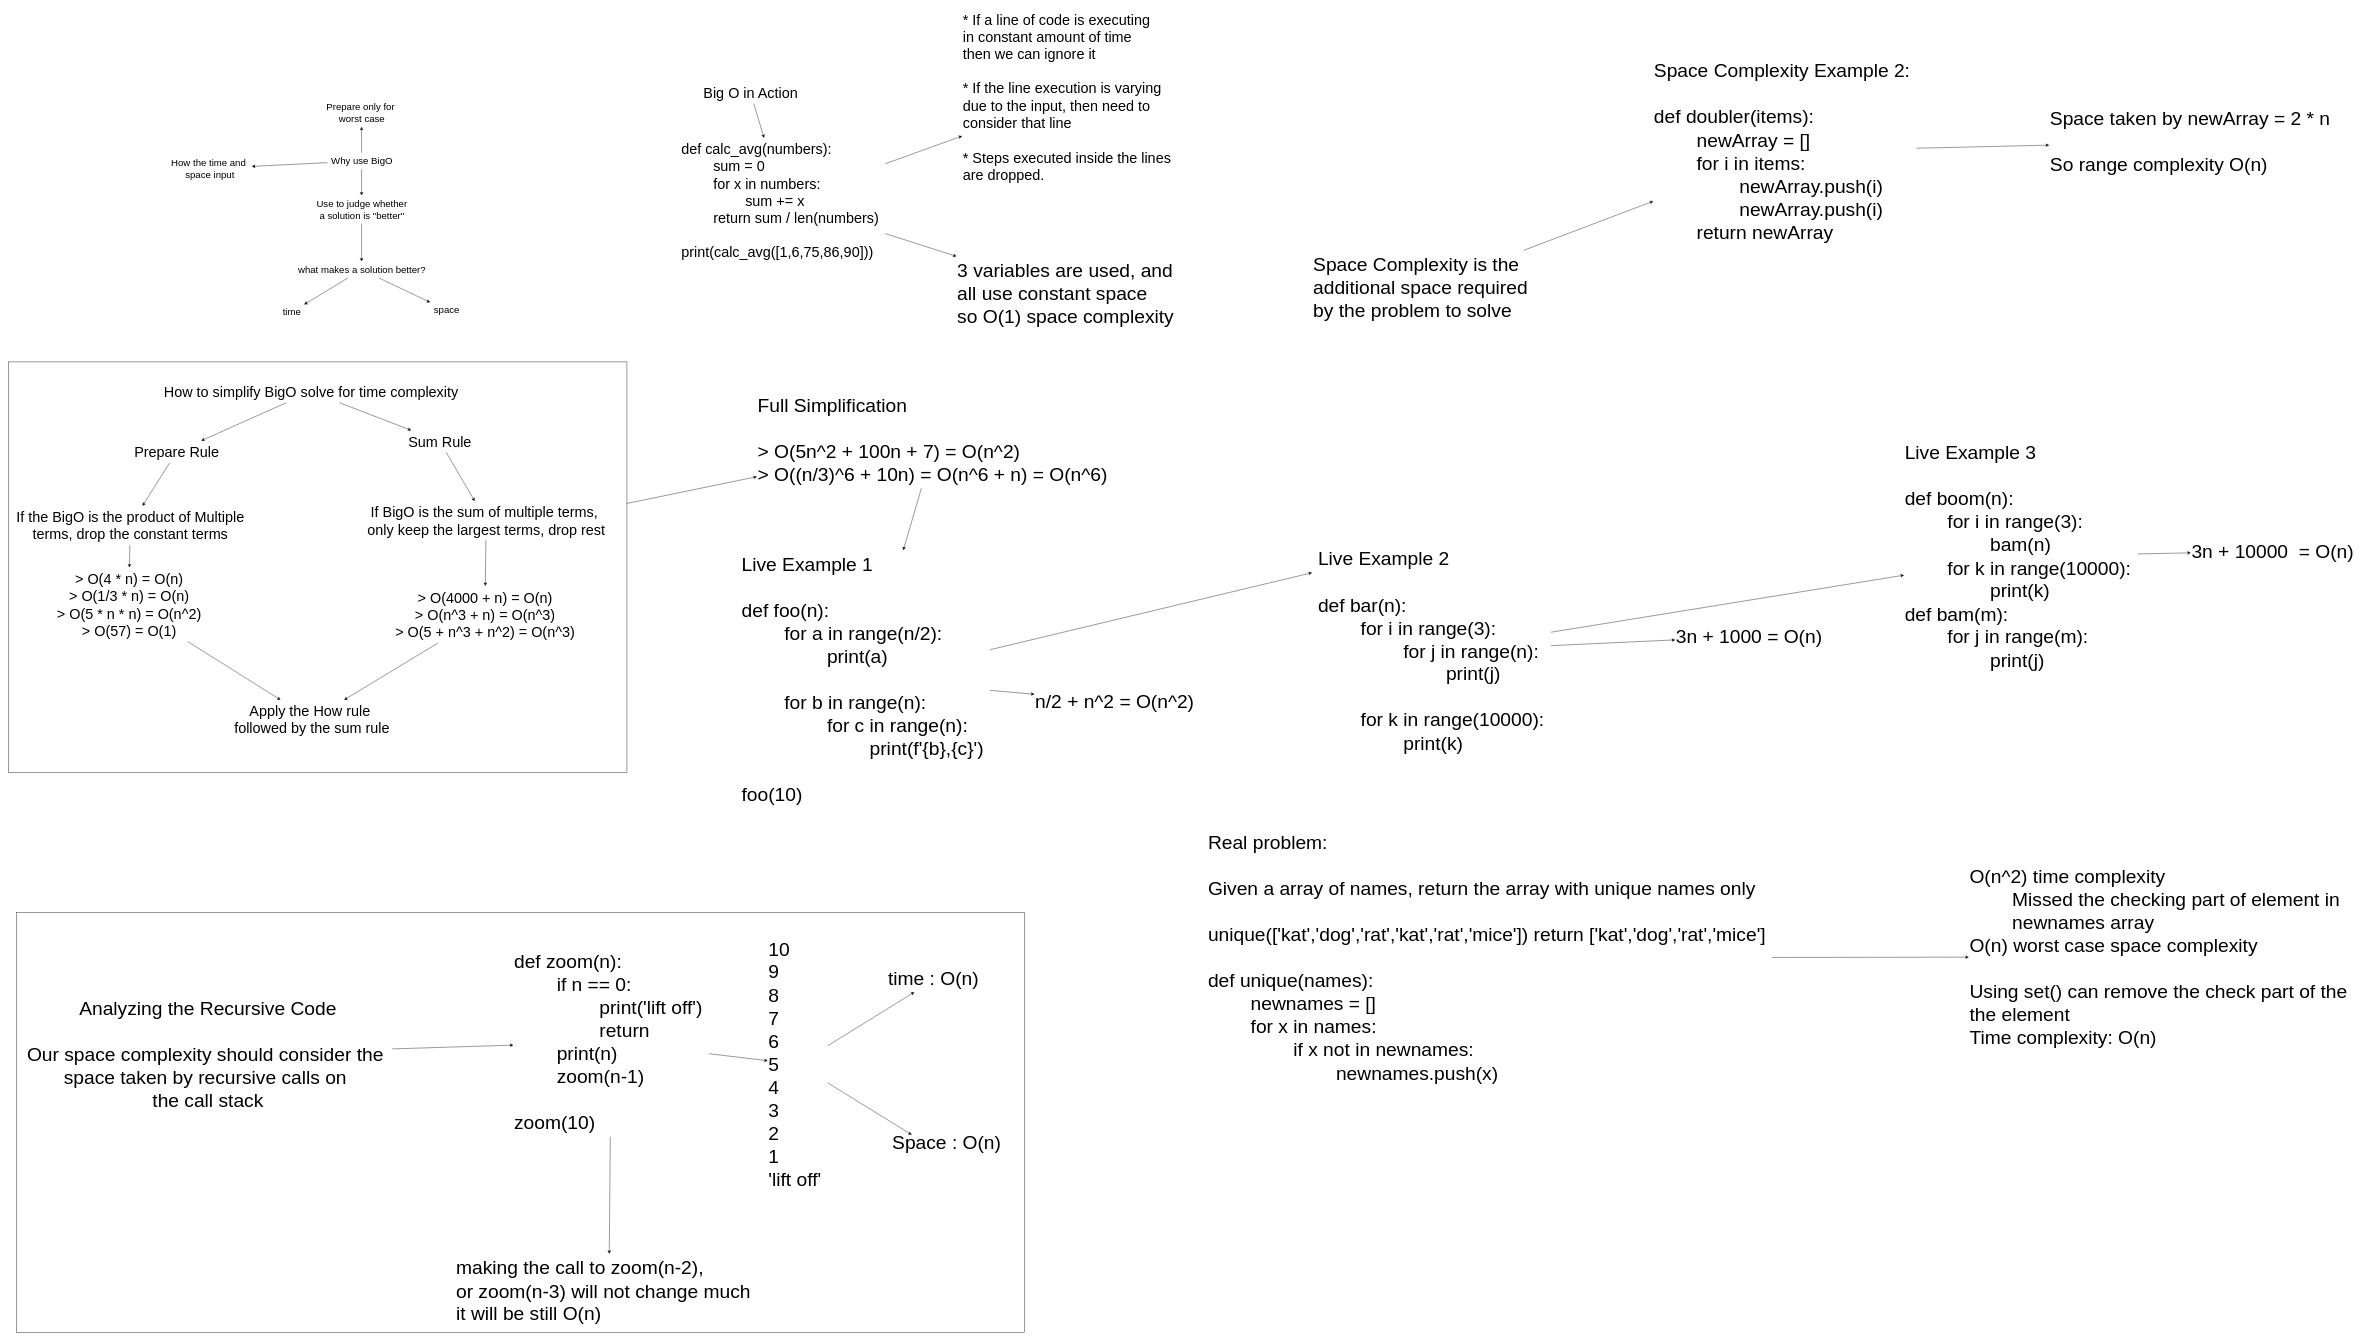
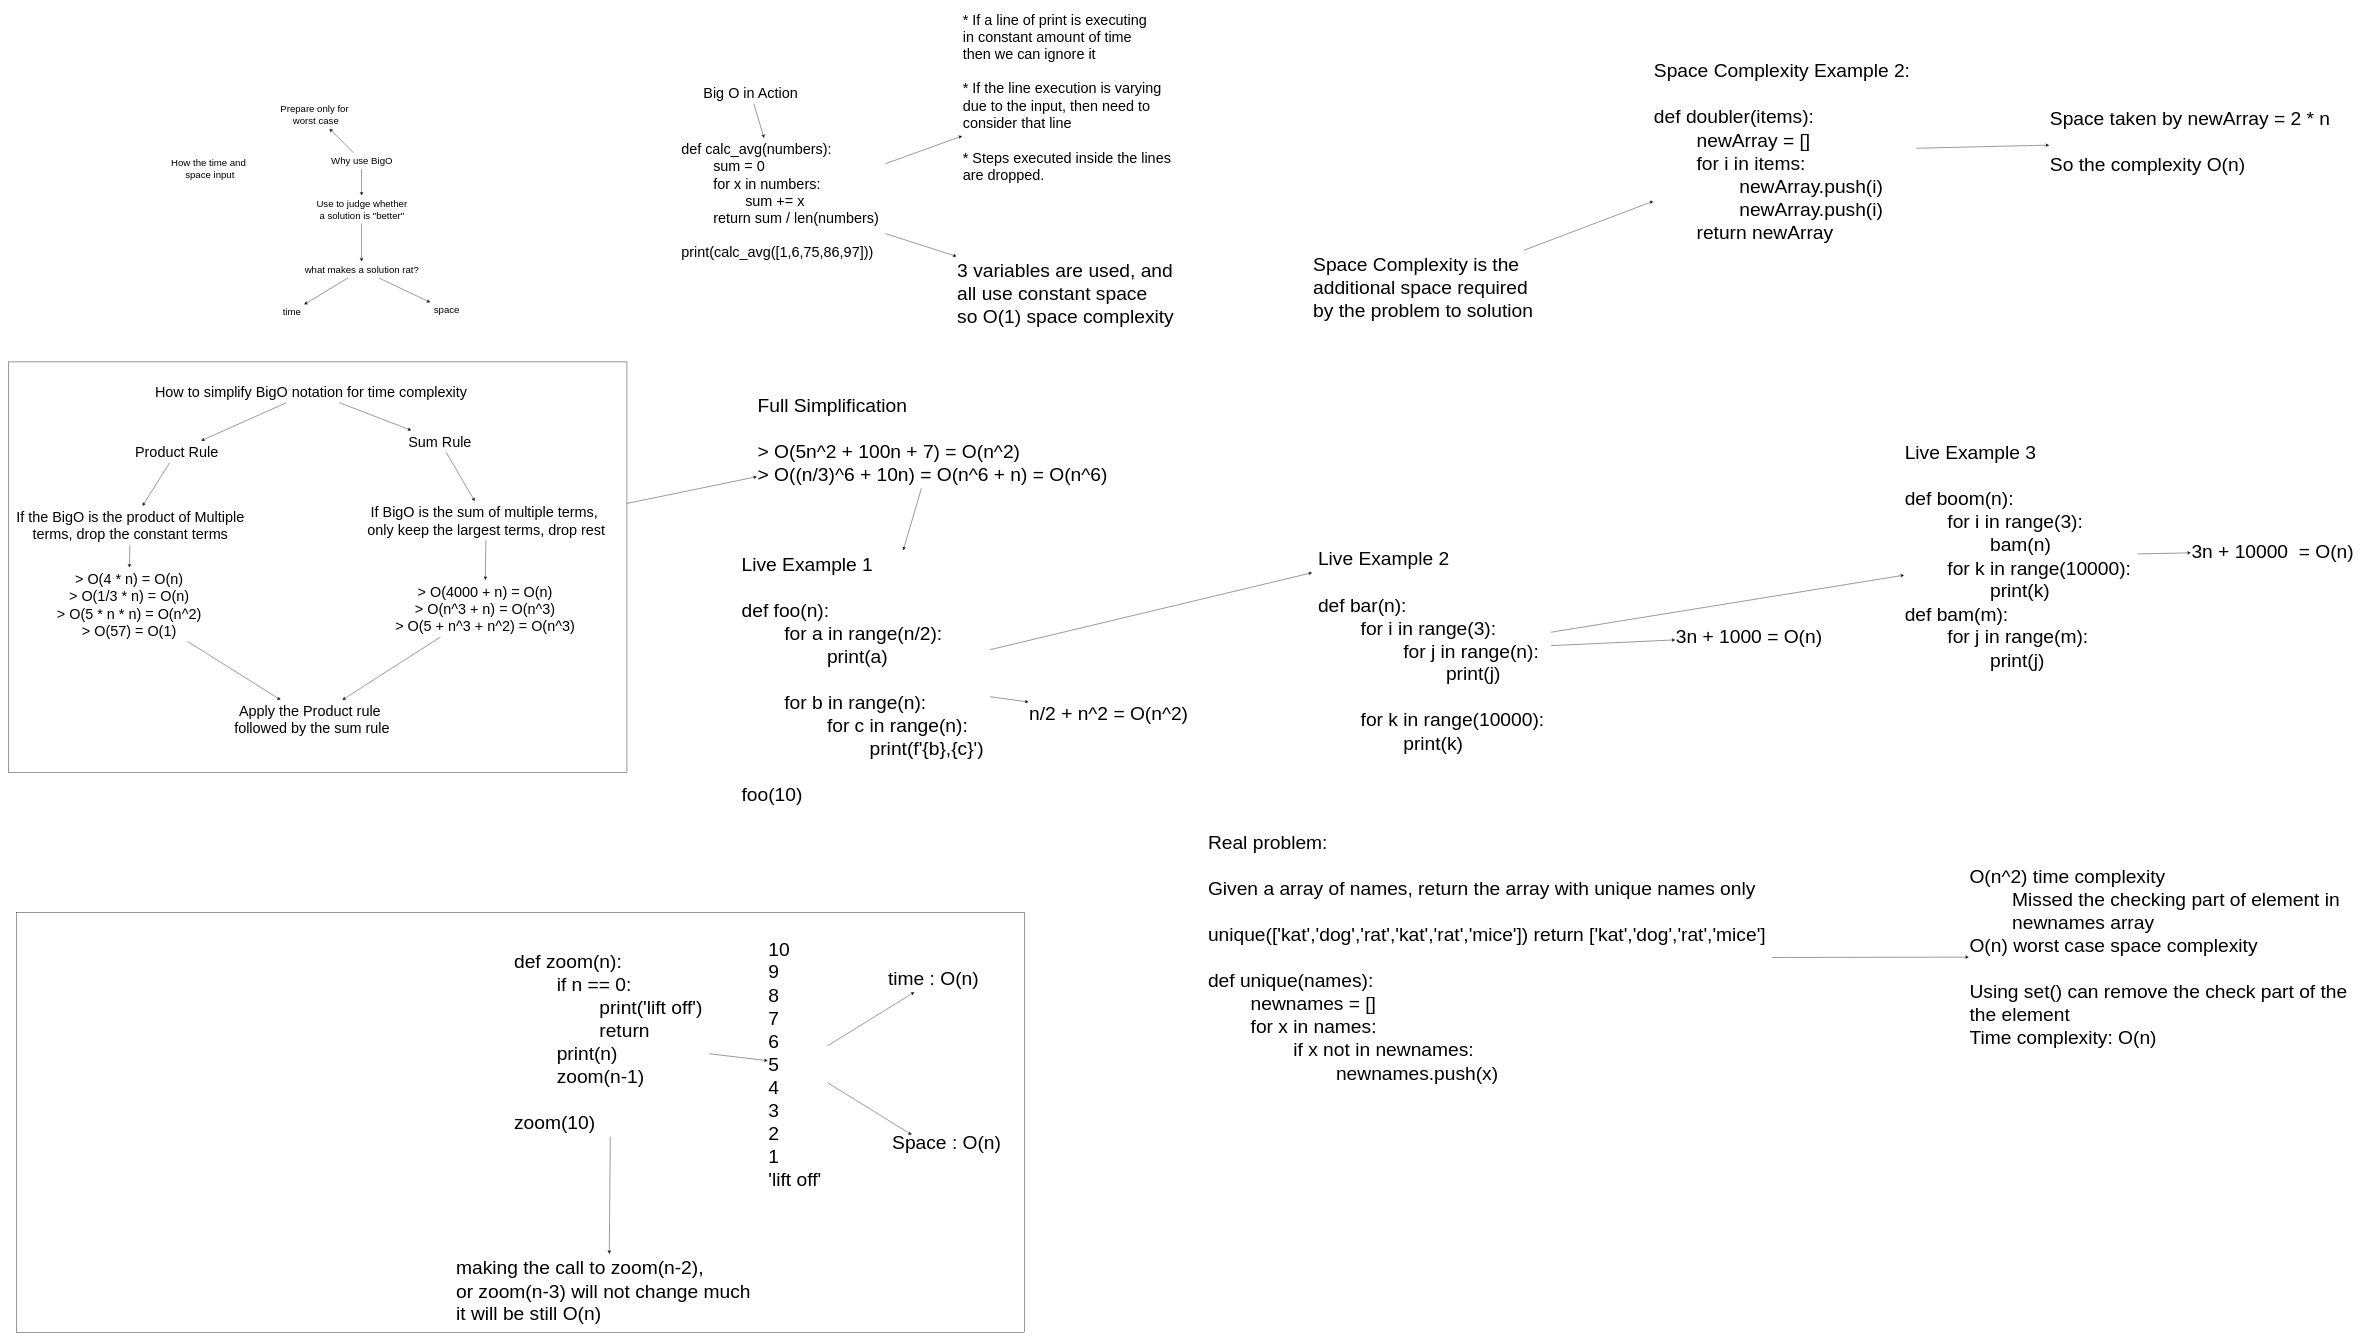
(1079, 97) -> (1079, 97)
(362, 113) -> (316, 115)
(2199, 142) -> (2199, 142)
(255, 166) -> none
(795, 201) -> (795, 201)
(362, 270) -> (362, 270)
(1433, 287) -> (1436, 287)
(311, 392) -> (311, 392)
(177, 452) -> (177, 452)
(485, 615) -> (485, 609)
(1118, 701) -> (1112, 713)
(312, 719) -> (312, 719)
(509, 1045) -> none
(208, 1055) -> none
